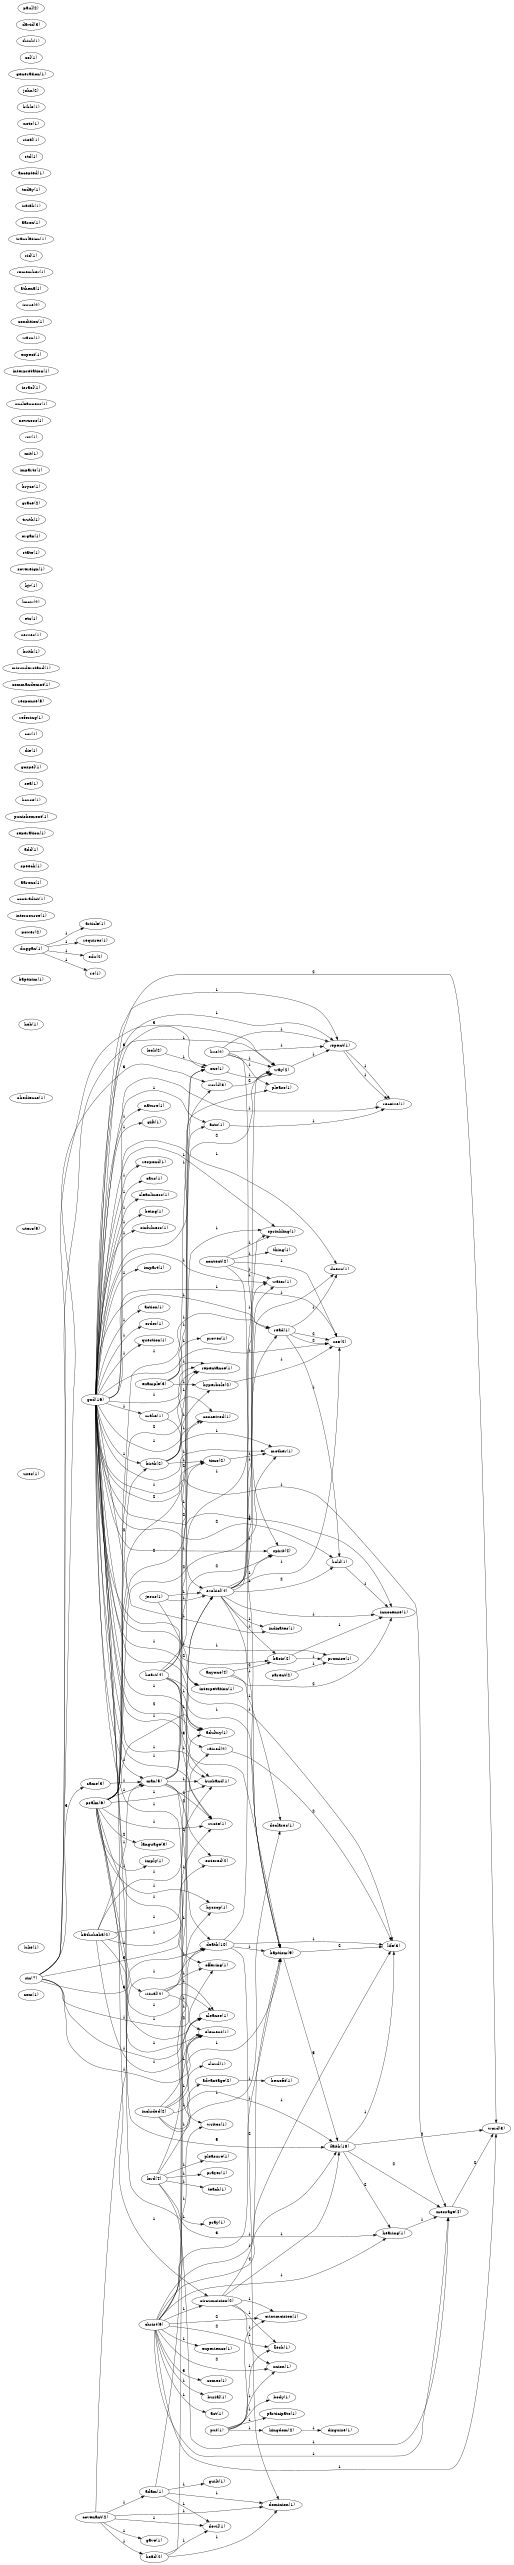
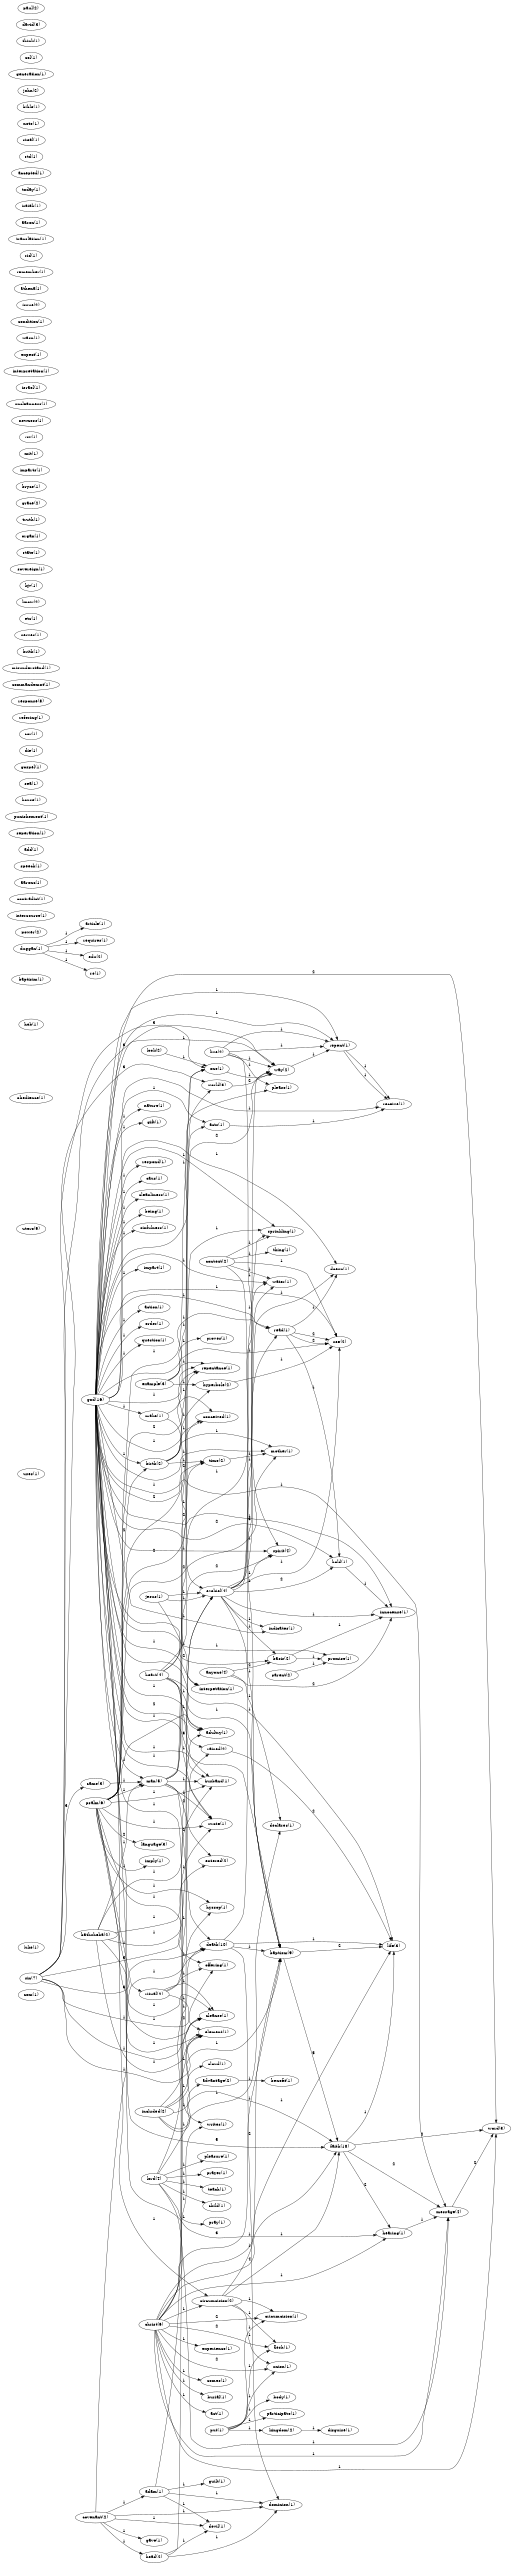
none -> (217, 2206)
(184, 2371) -> (184, 2371)
